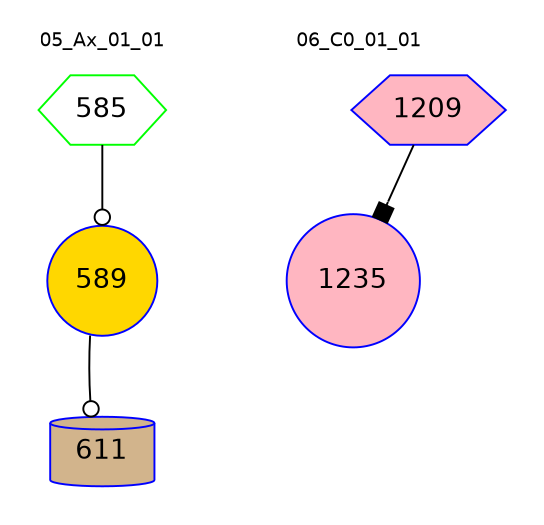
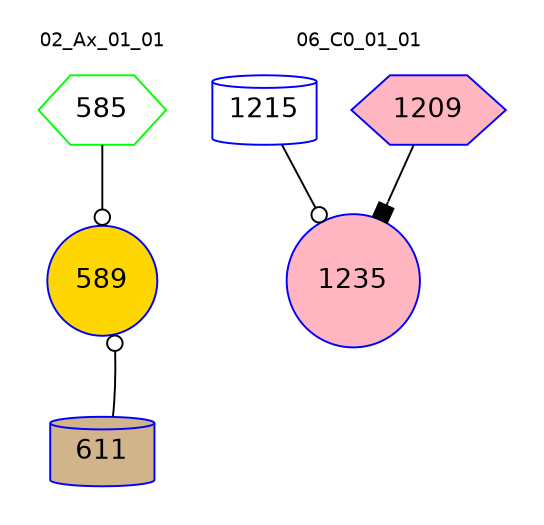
(102, 42) -> (102, 42)
none -> (264, 110)
(89, 368) -> (115, 384)
